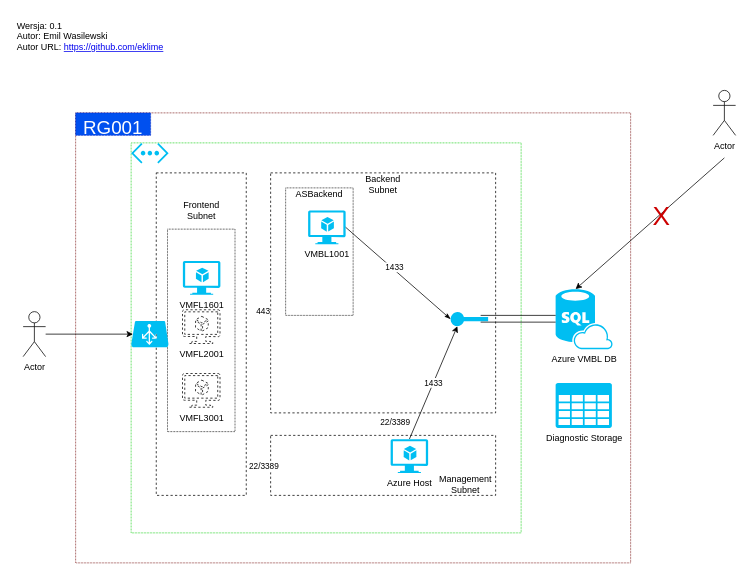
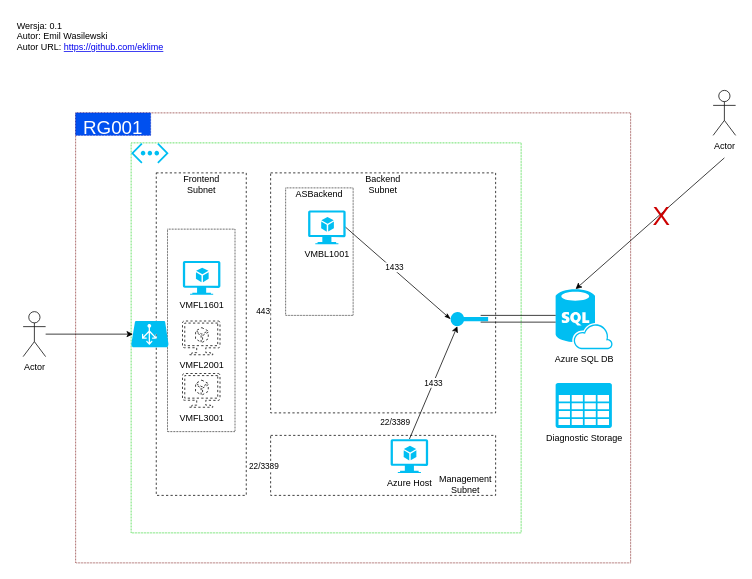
(201, 210) -> (201, 184)
(201, 327) -> (201, 338)
(584, 360) -> (584, 360)
